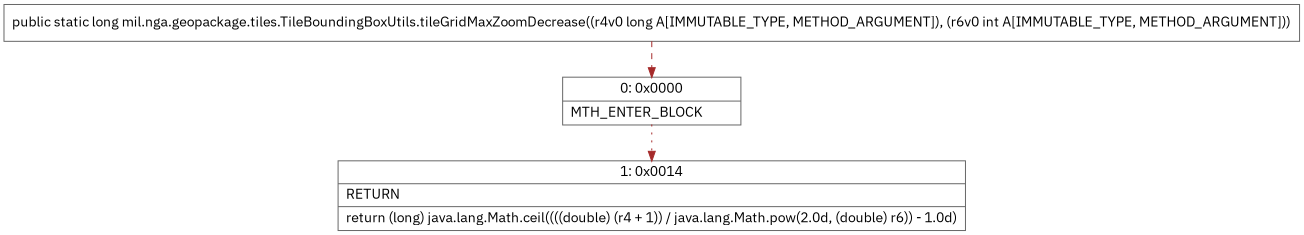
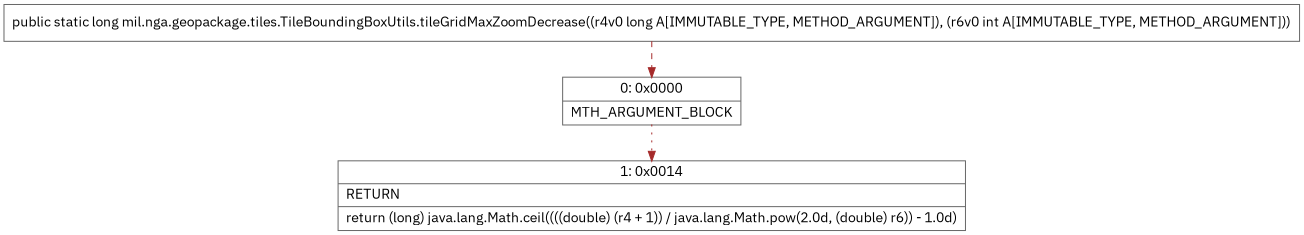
(637, 113) -> (652, 113)
